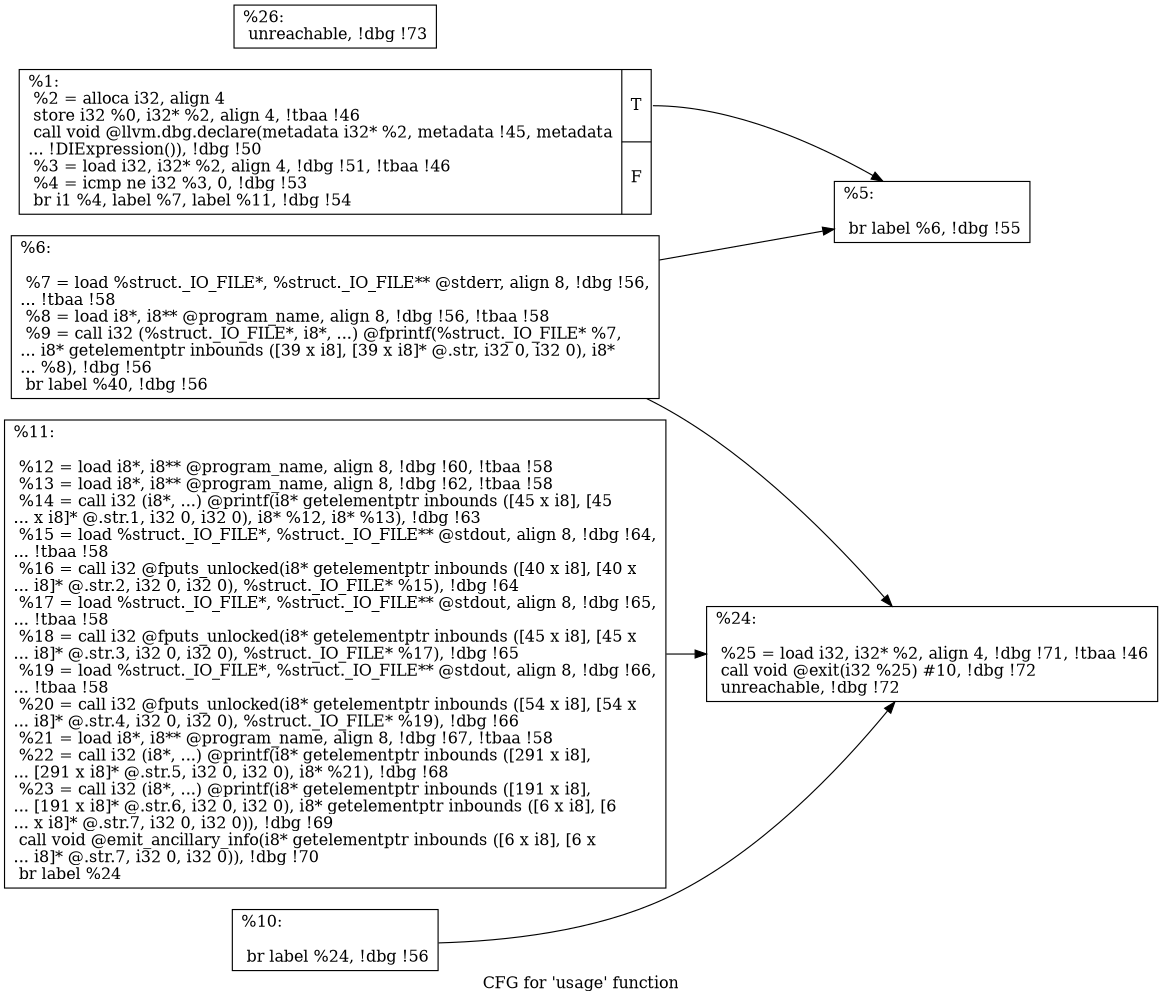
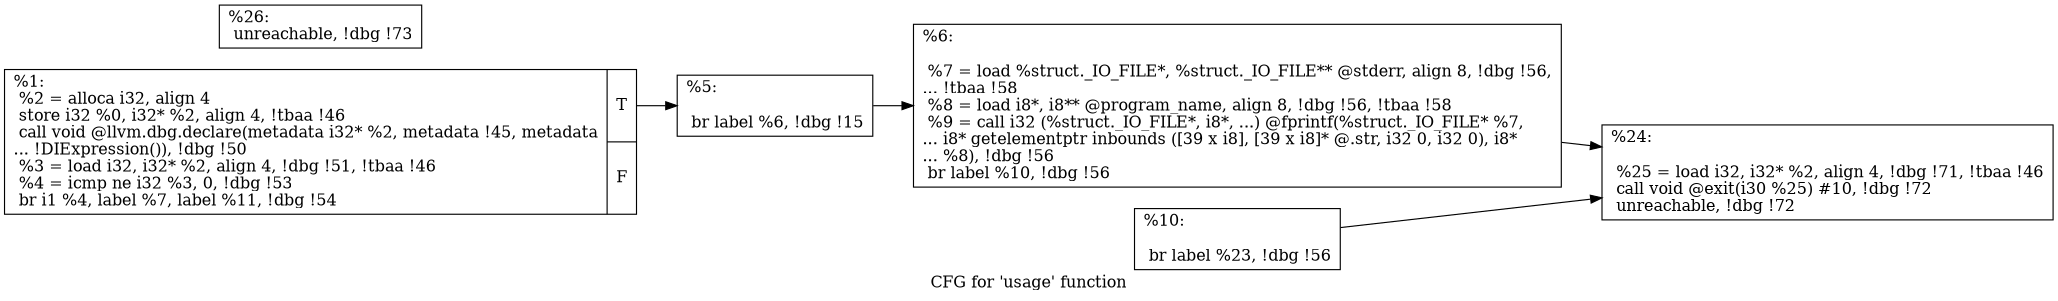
(932, 229) -> (775, 123)
(741, 246) -> (888, 106)
(114, 385) -> (1016, 174)
(335, 654) -> none
(876, 671) -> (1772, 189)
(335, 957) -> (1237, 256)
